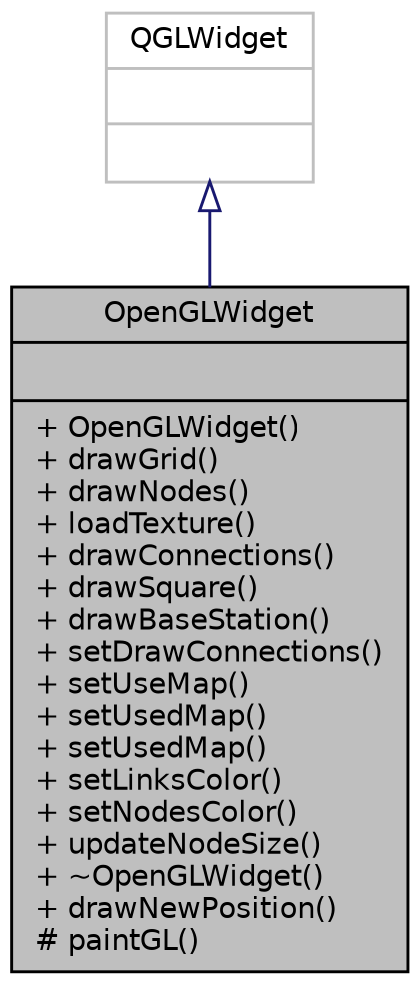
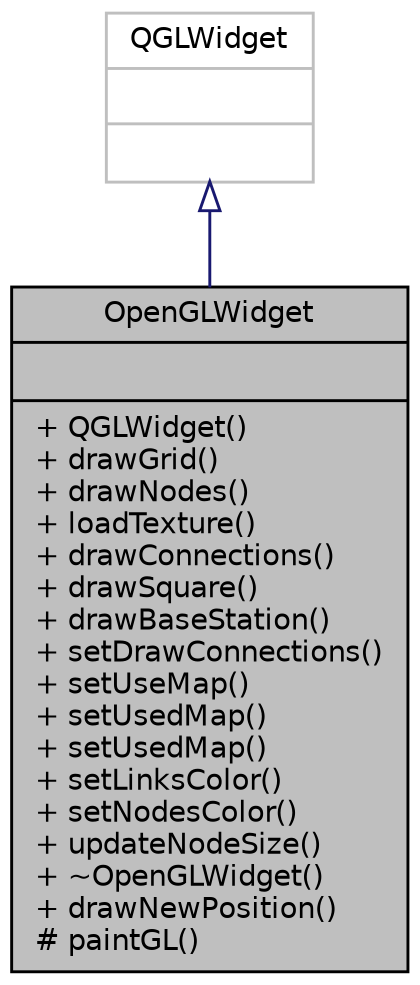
(168, 428) -> (141, 428)
